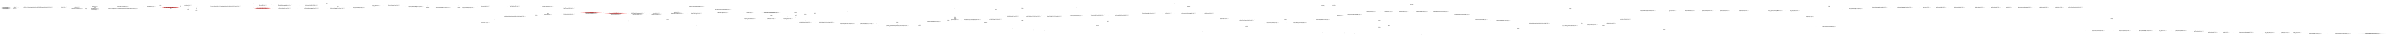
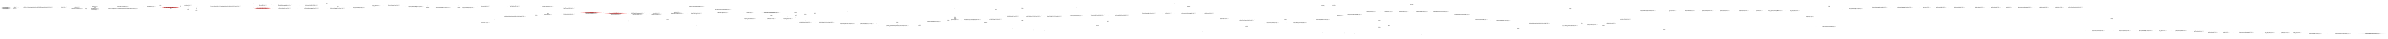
none -> (1759, 11)
